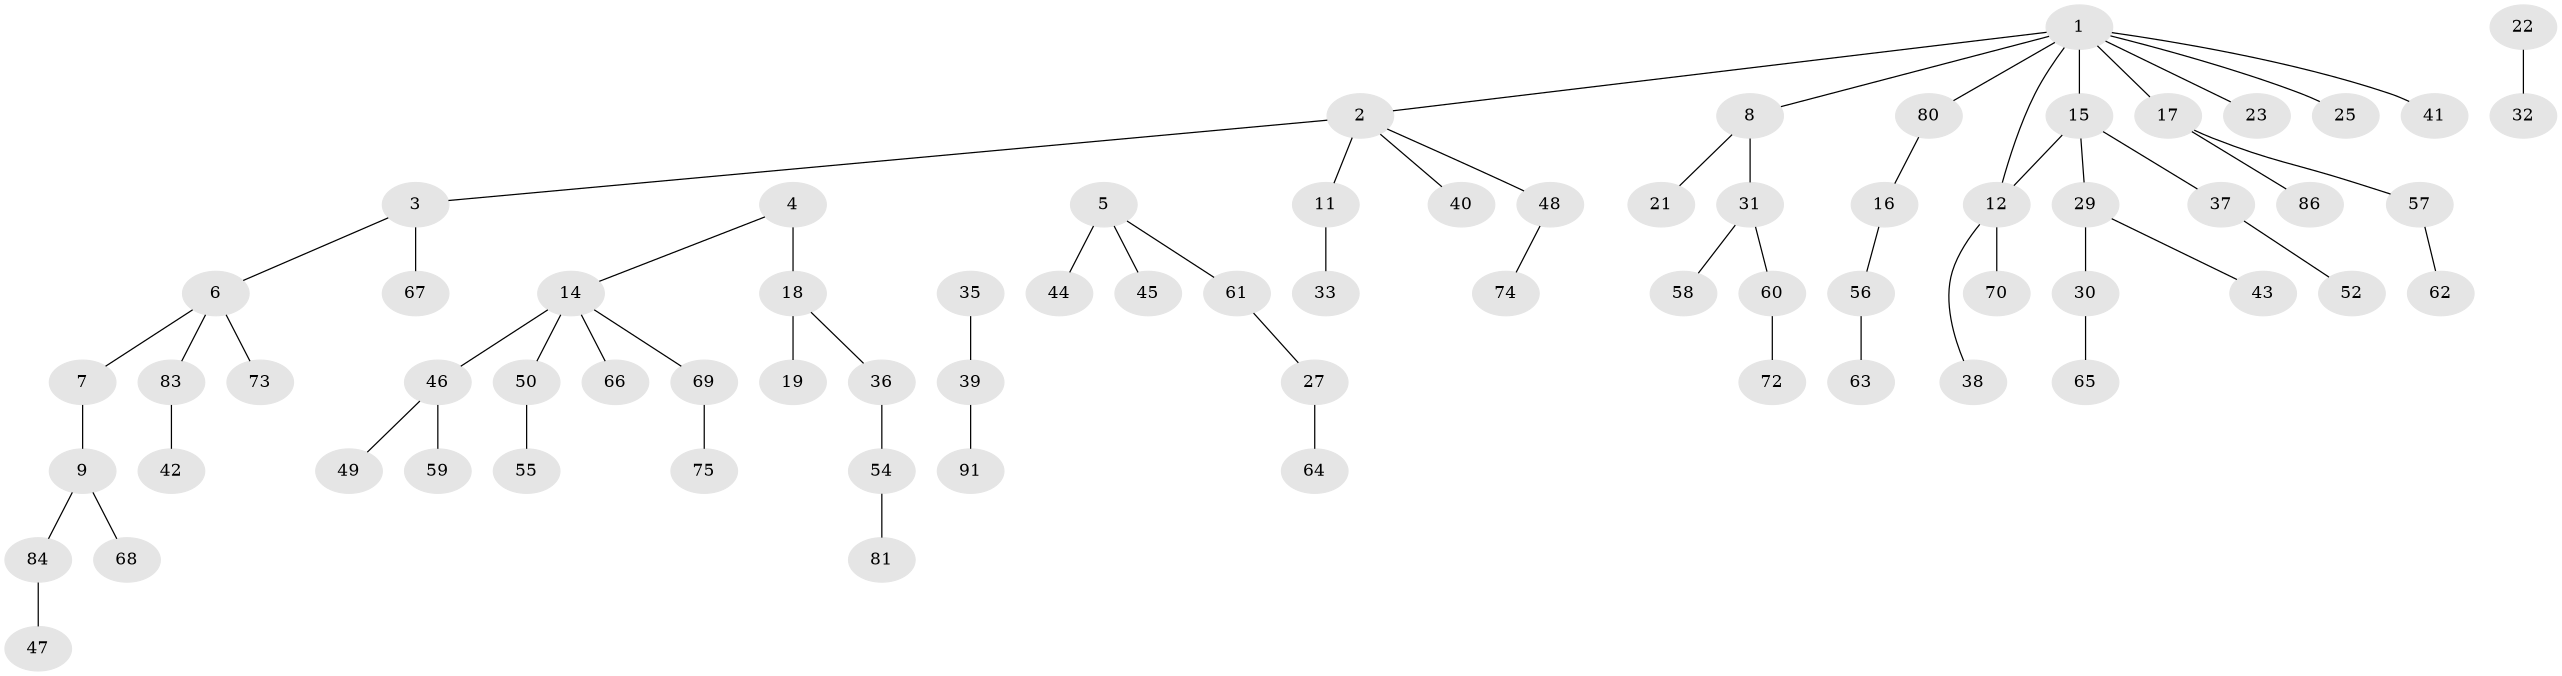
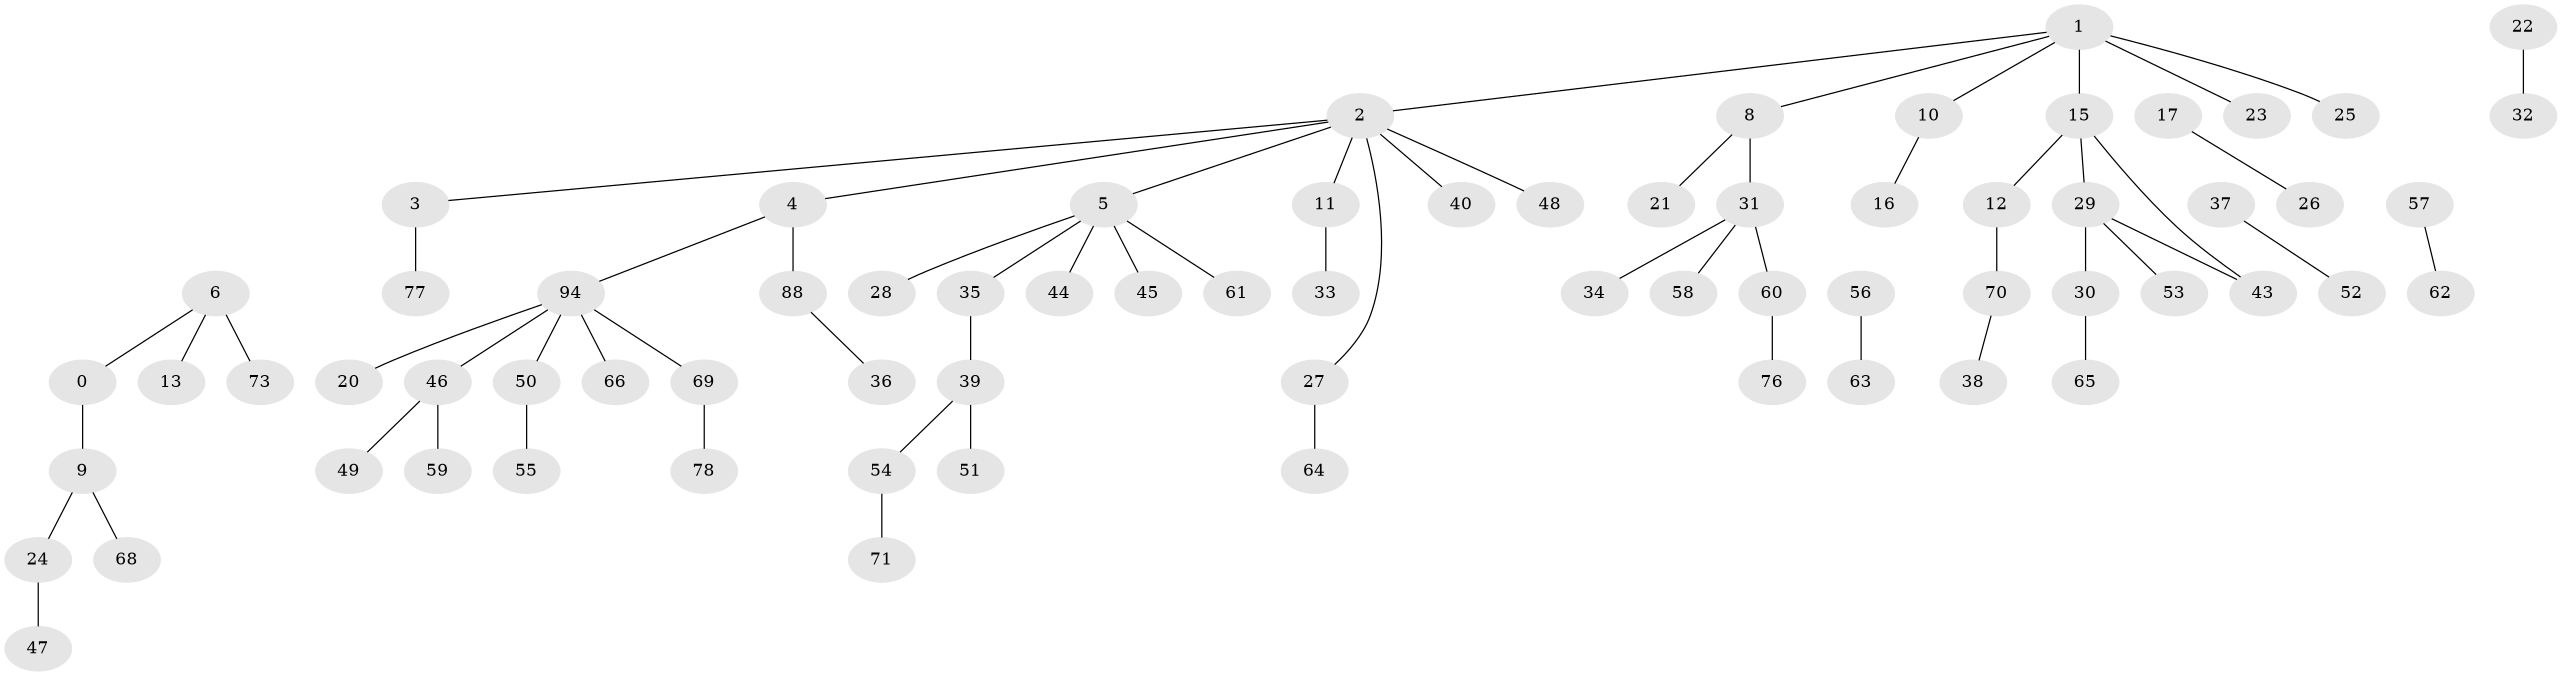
(2124, 71) -> none
(2027, 112) -> none
(1929, 116) -> (1929, 116)
(2435, 116) -> none
none -> (1077, 160)
none -> (1232, 160)
(2150, 160) -> (2162, 212)
(2292, 164) -> none
(2310, 205) -> (2310, 205)
(316, 249) -> none
none -> (1037, 249)
(1873, 249) -> none
(1949, 290) -> (1985, 338)
(416, 294) -> (416, 294)
(571, 294) -> (571, 294)
(793, 294) -> (793, 294)
none -> (882, 294)
(1506, 294) -> none
none -> (1595, 294)
none -> (2174, 294)
(1276, 338) -> (1381, 257)
(83, 382) -> (83, 382)
(171, 382) -> (171, 382)
none -> (349, 382)
(793, 382) -> none
(1772, 382) -> (1772, 382)
(882, 427) -> (926, 427)
(171, 471) -> none
(704, 471) -> (704, 471)
(971, 471) -> (971, 471)
(38, 560) -> (38, 560)
(882, 560) -> (882, 560)
